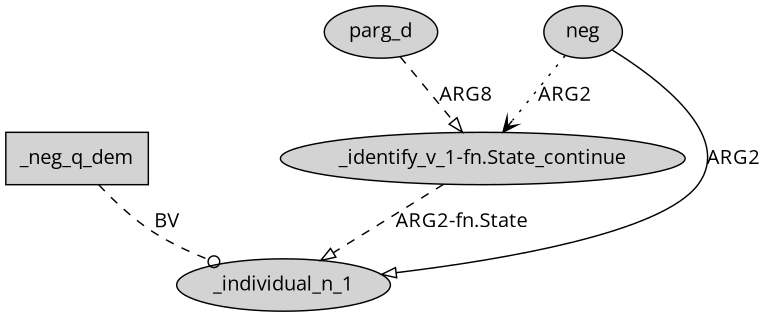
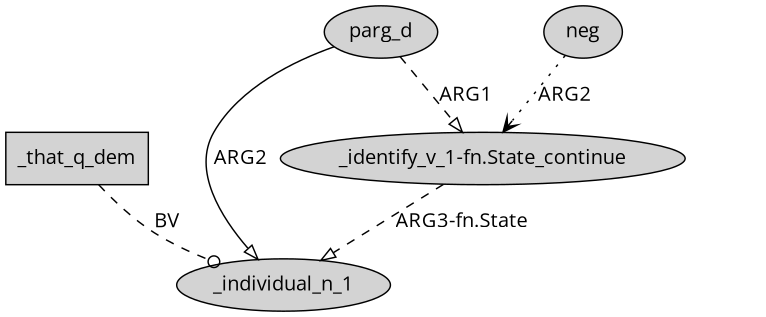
(466, 95) -> (466, 95)
(77, 159) -> (77, 159)
(462, 222) -> (462, 222)
(638, 222) -> (220, 123)
